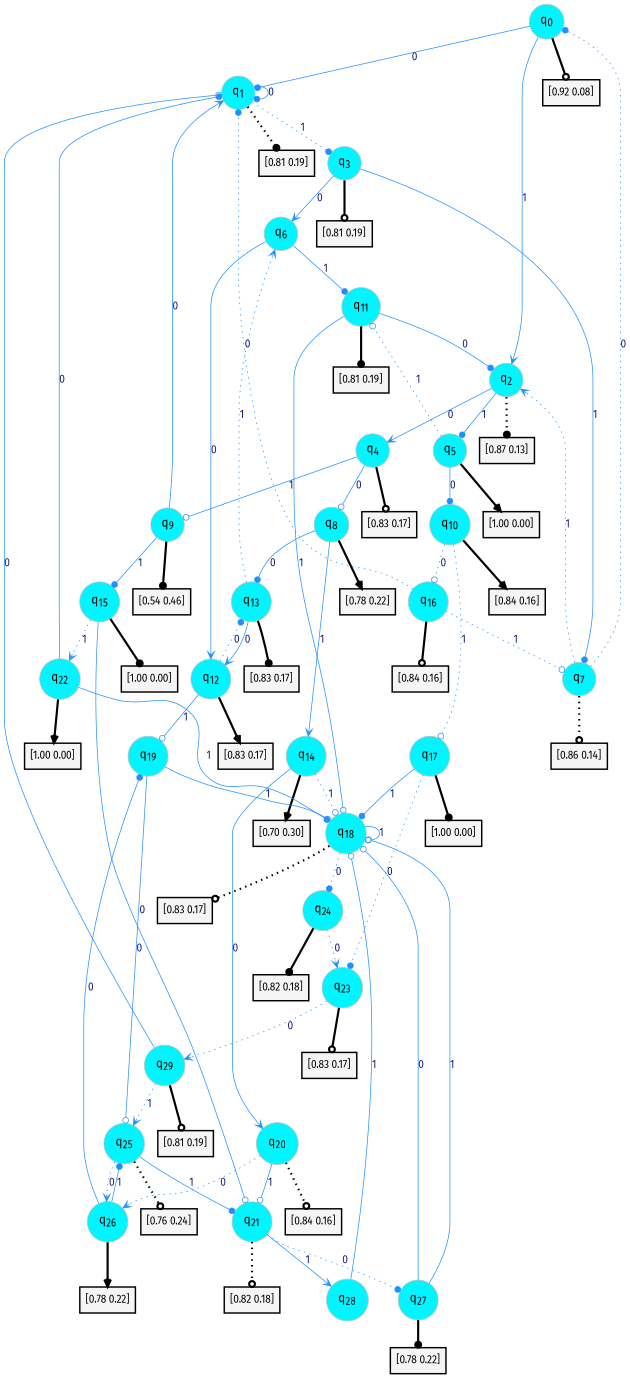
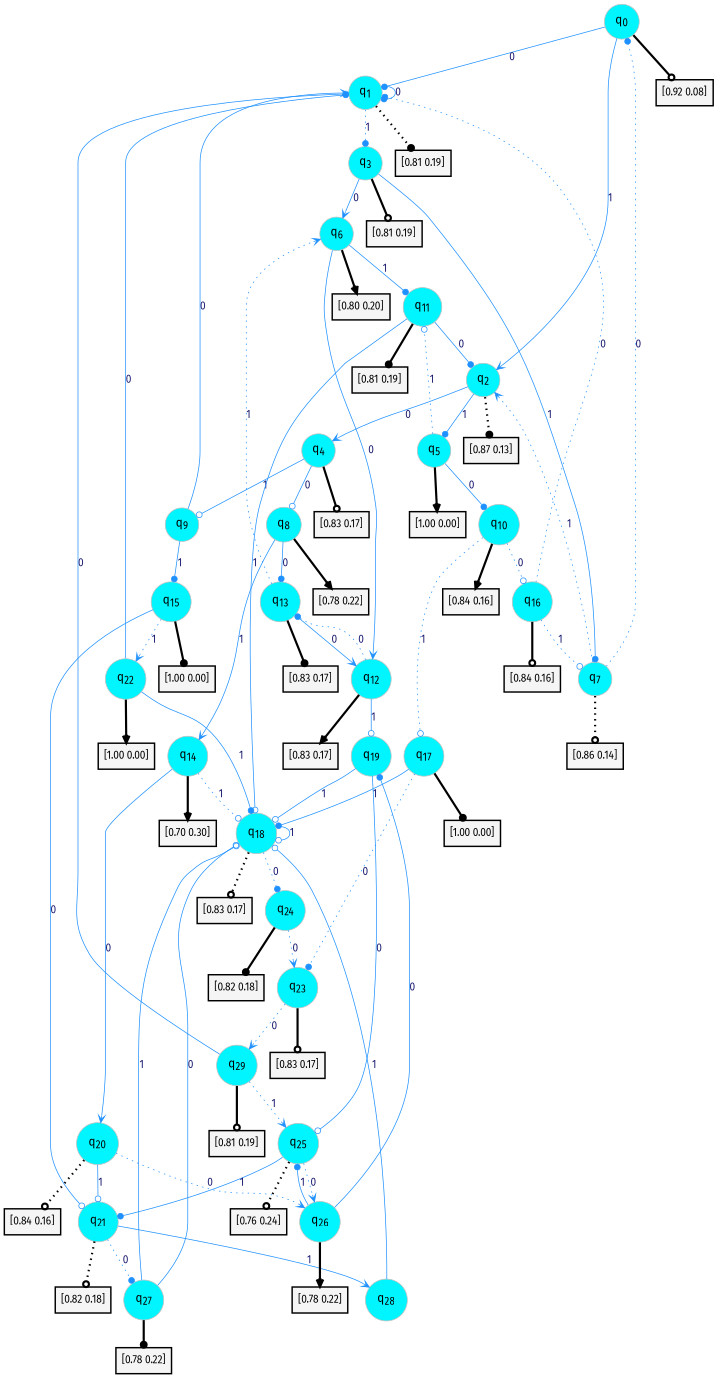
none -> (361, 307)
(162, 602) -> none
